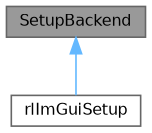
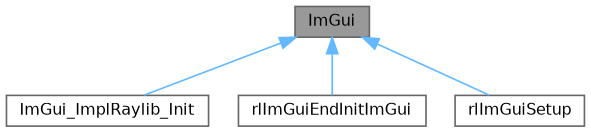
(76, 22) -> (332, 22)
none -> (108, 111)
none -> (332, 111)
